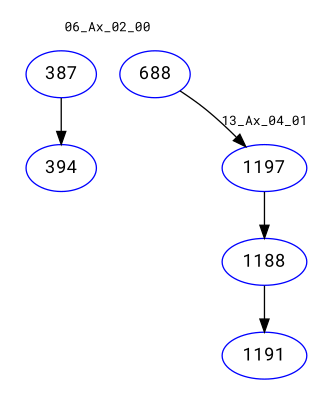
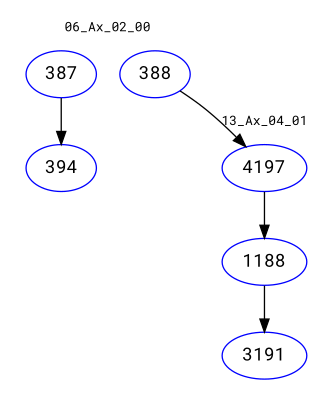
(155, 74) -> (155, 74)
(264, 168) -> (264, 168)
(264, 356) -> (264, 356)
